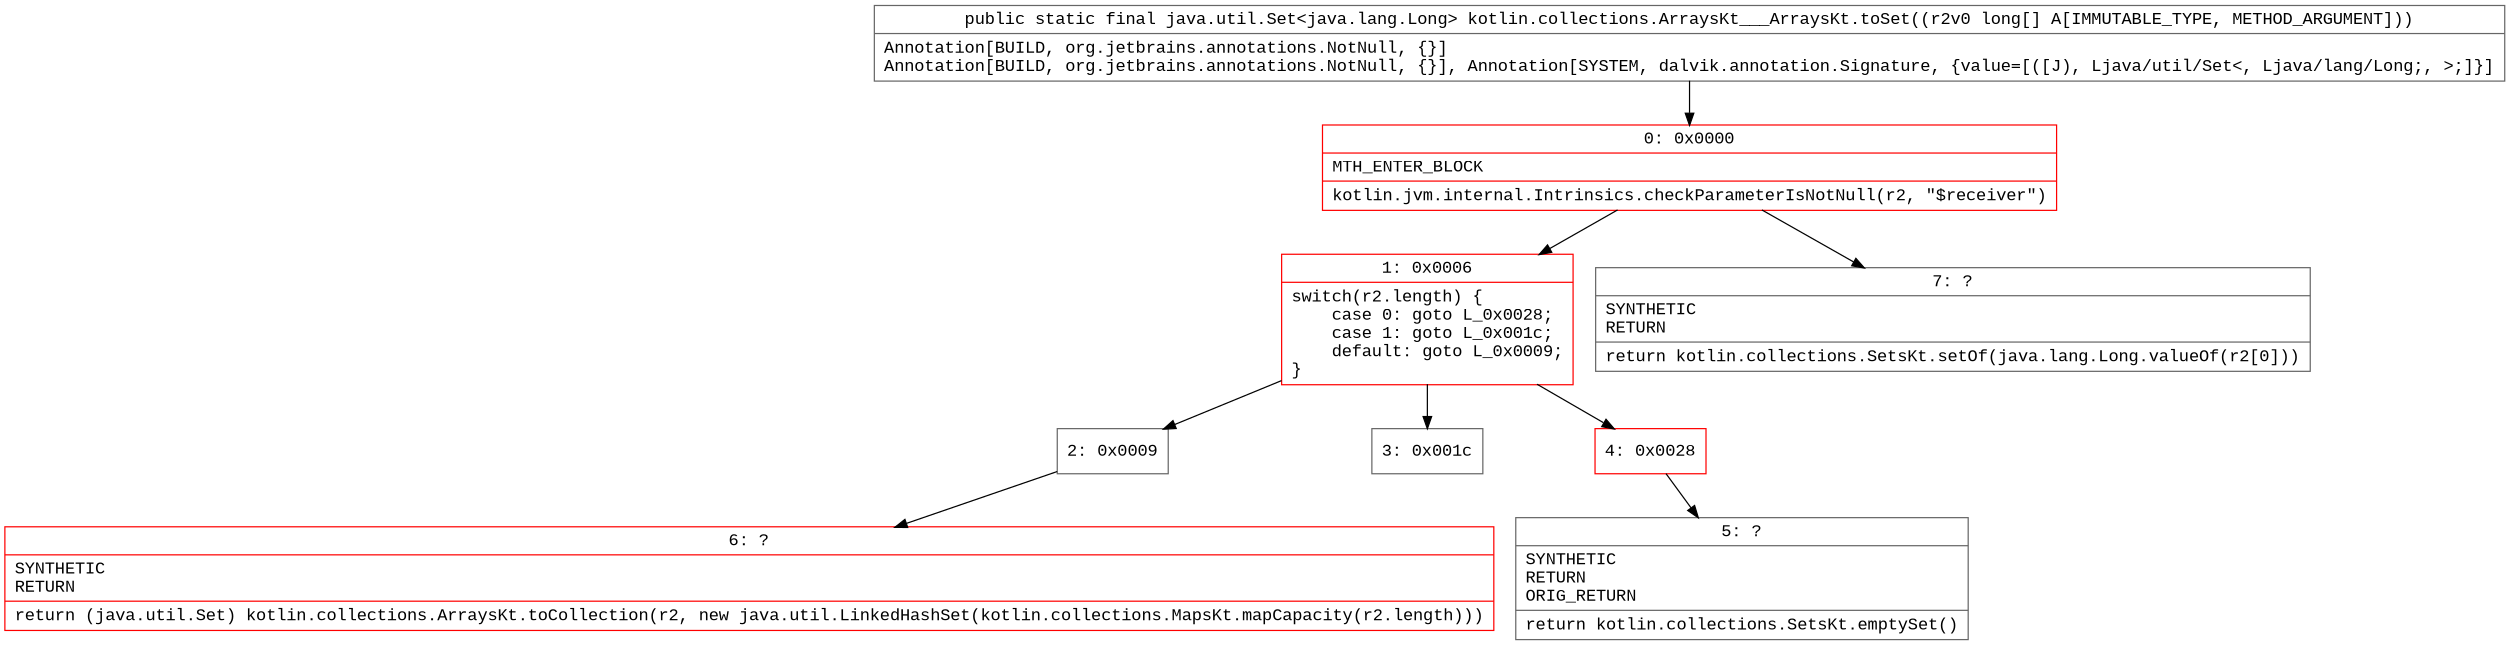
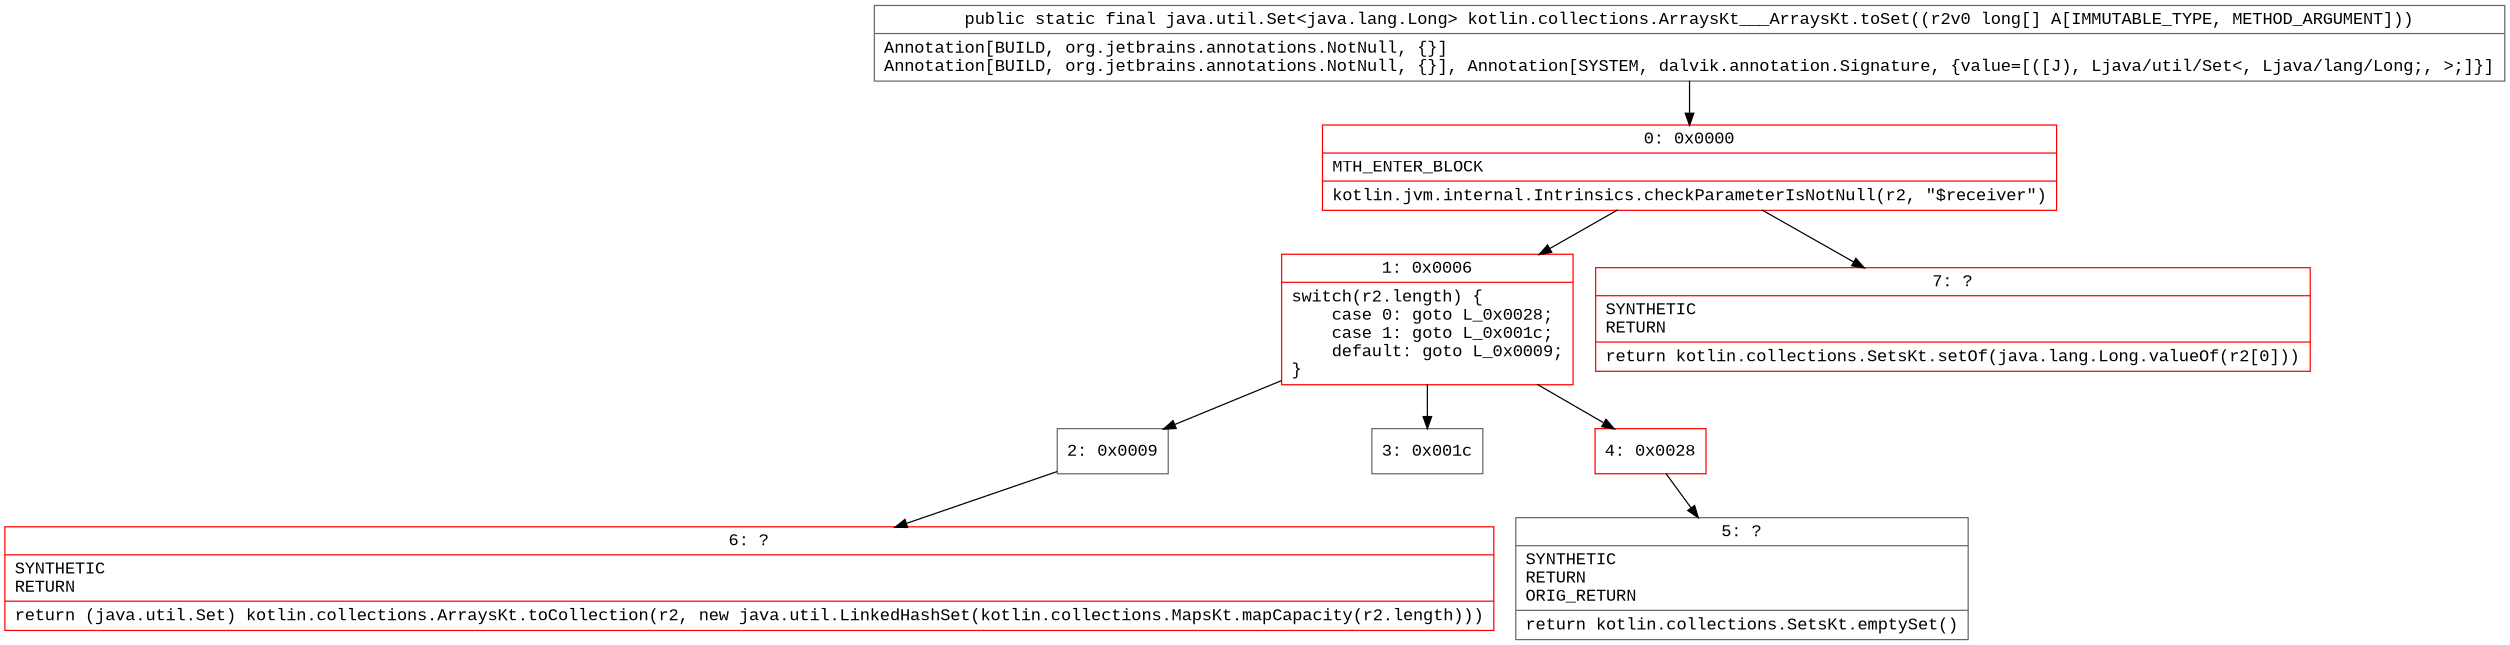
(1953, 319) -> (1953, 319)
